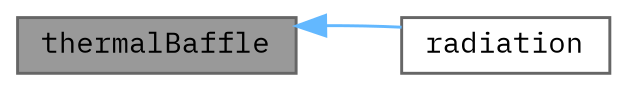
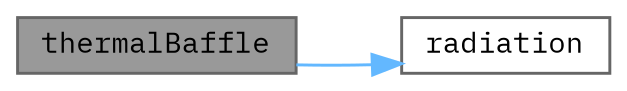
(364, 26) -> (334, 65)
